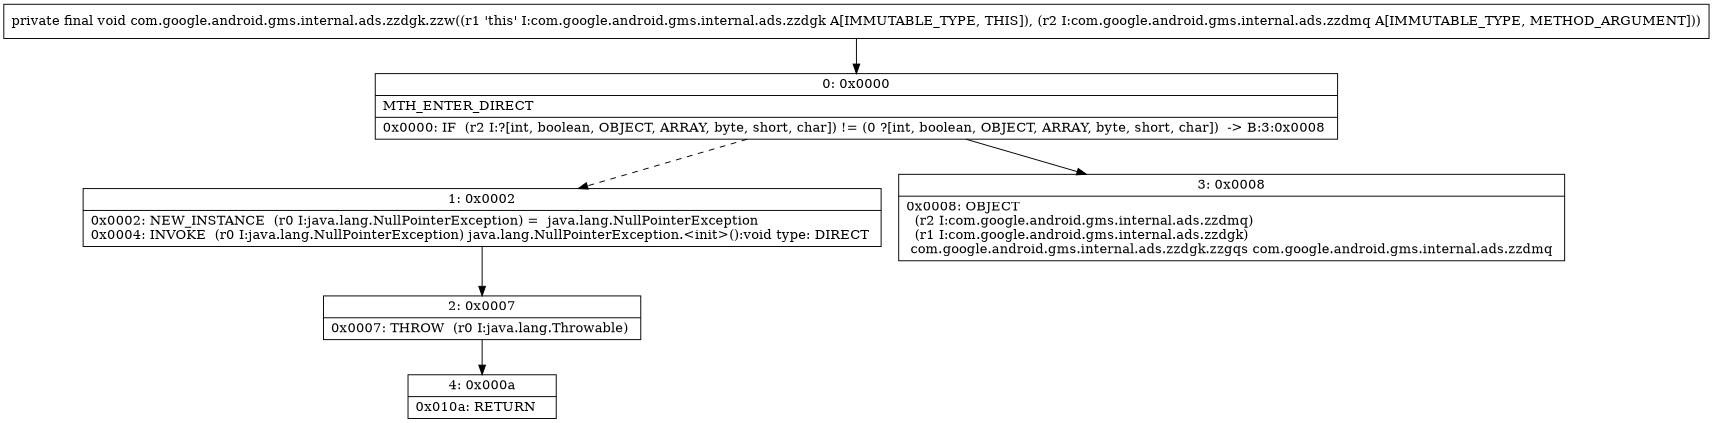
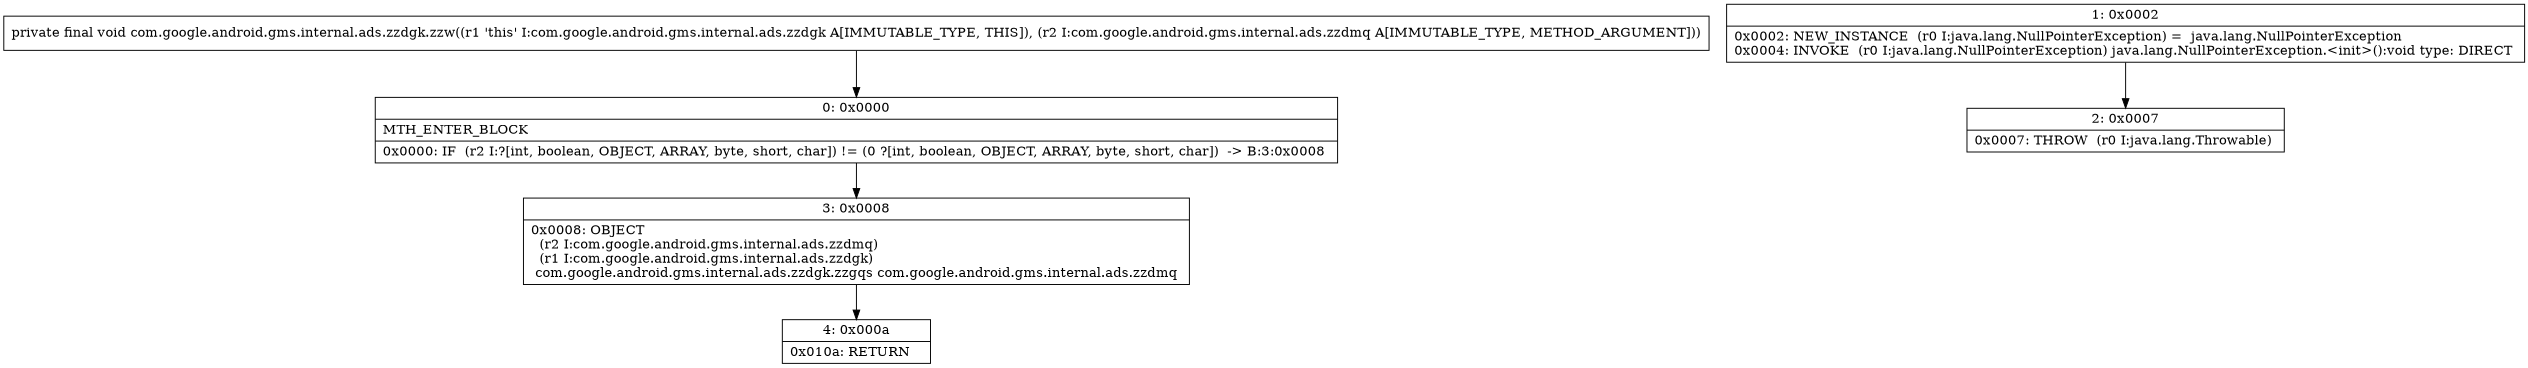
(458, 106) -> (456, 130)
(667, 163) -> none
(482, 352) -> (856, 297)
